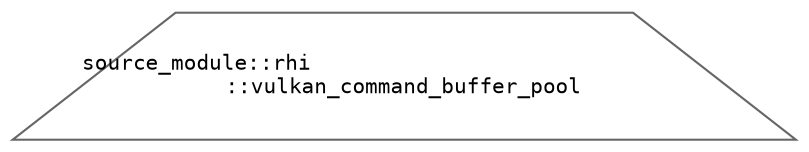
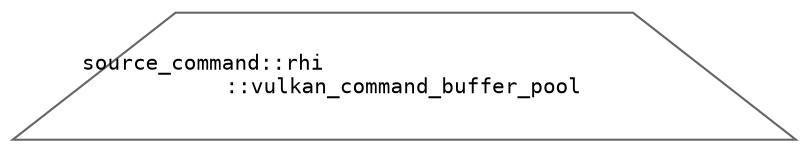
(404, 76) -> (404, 76)
